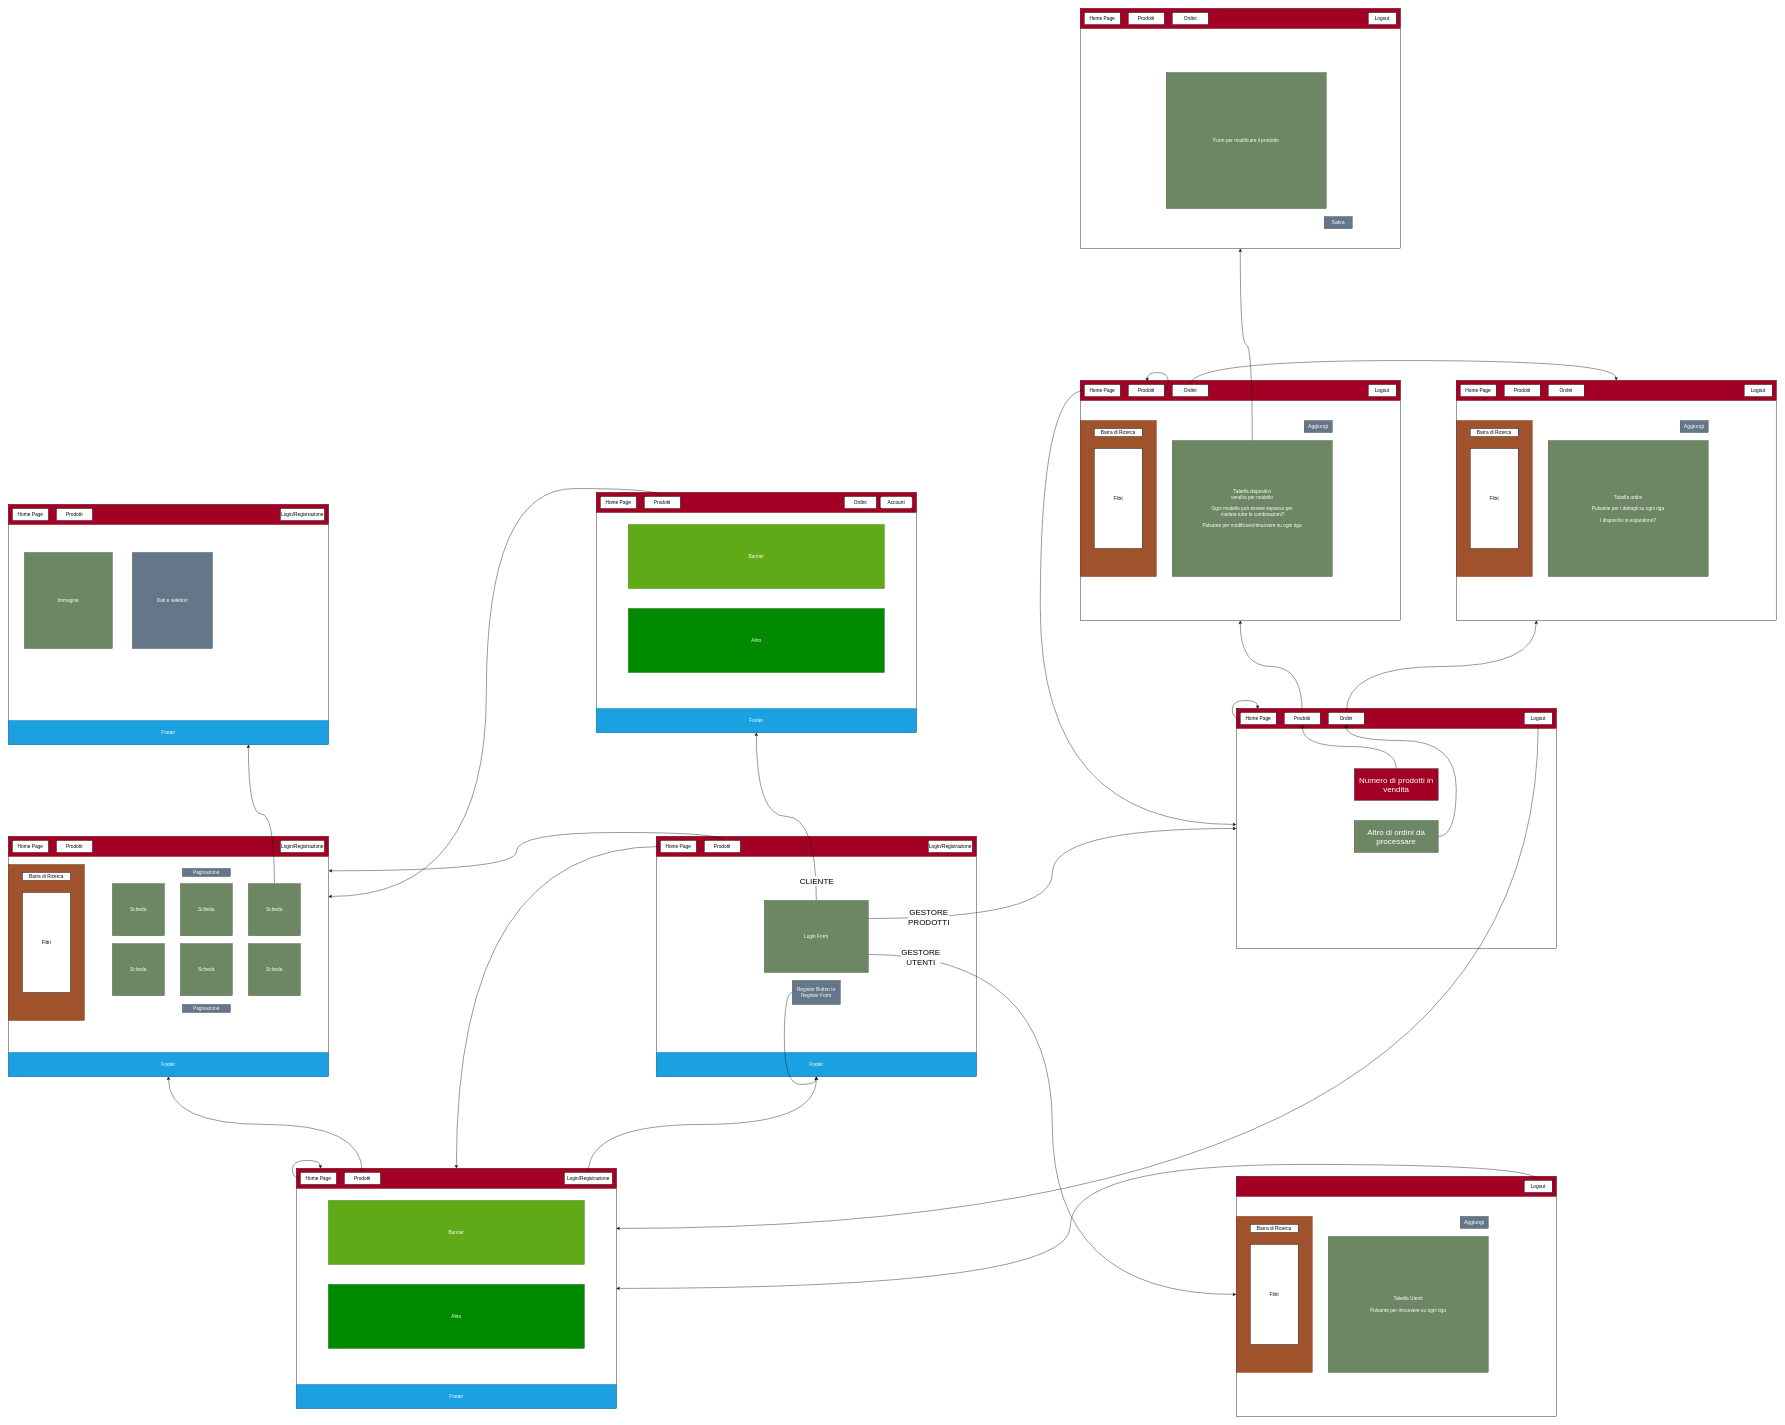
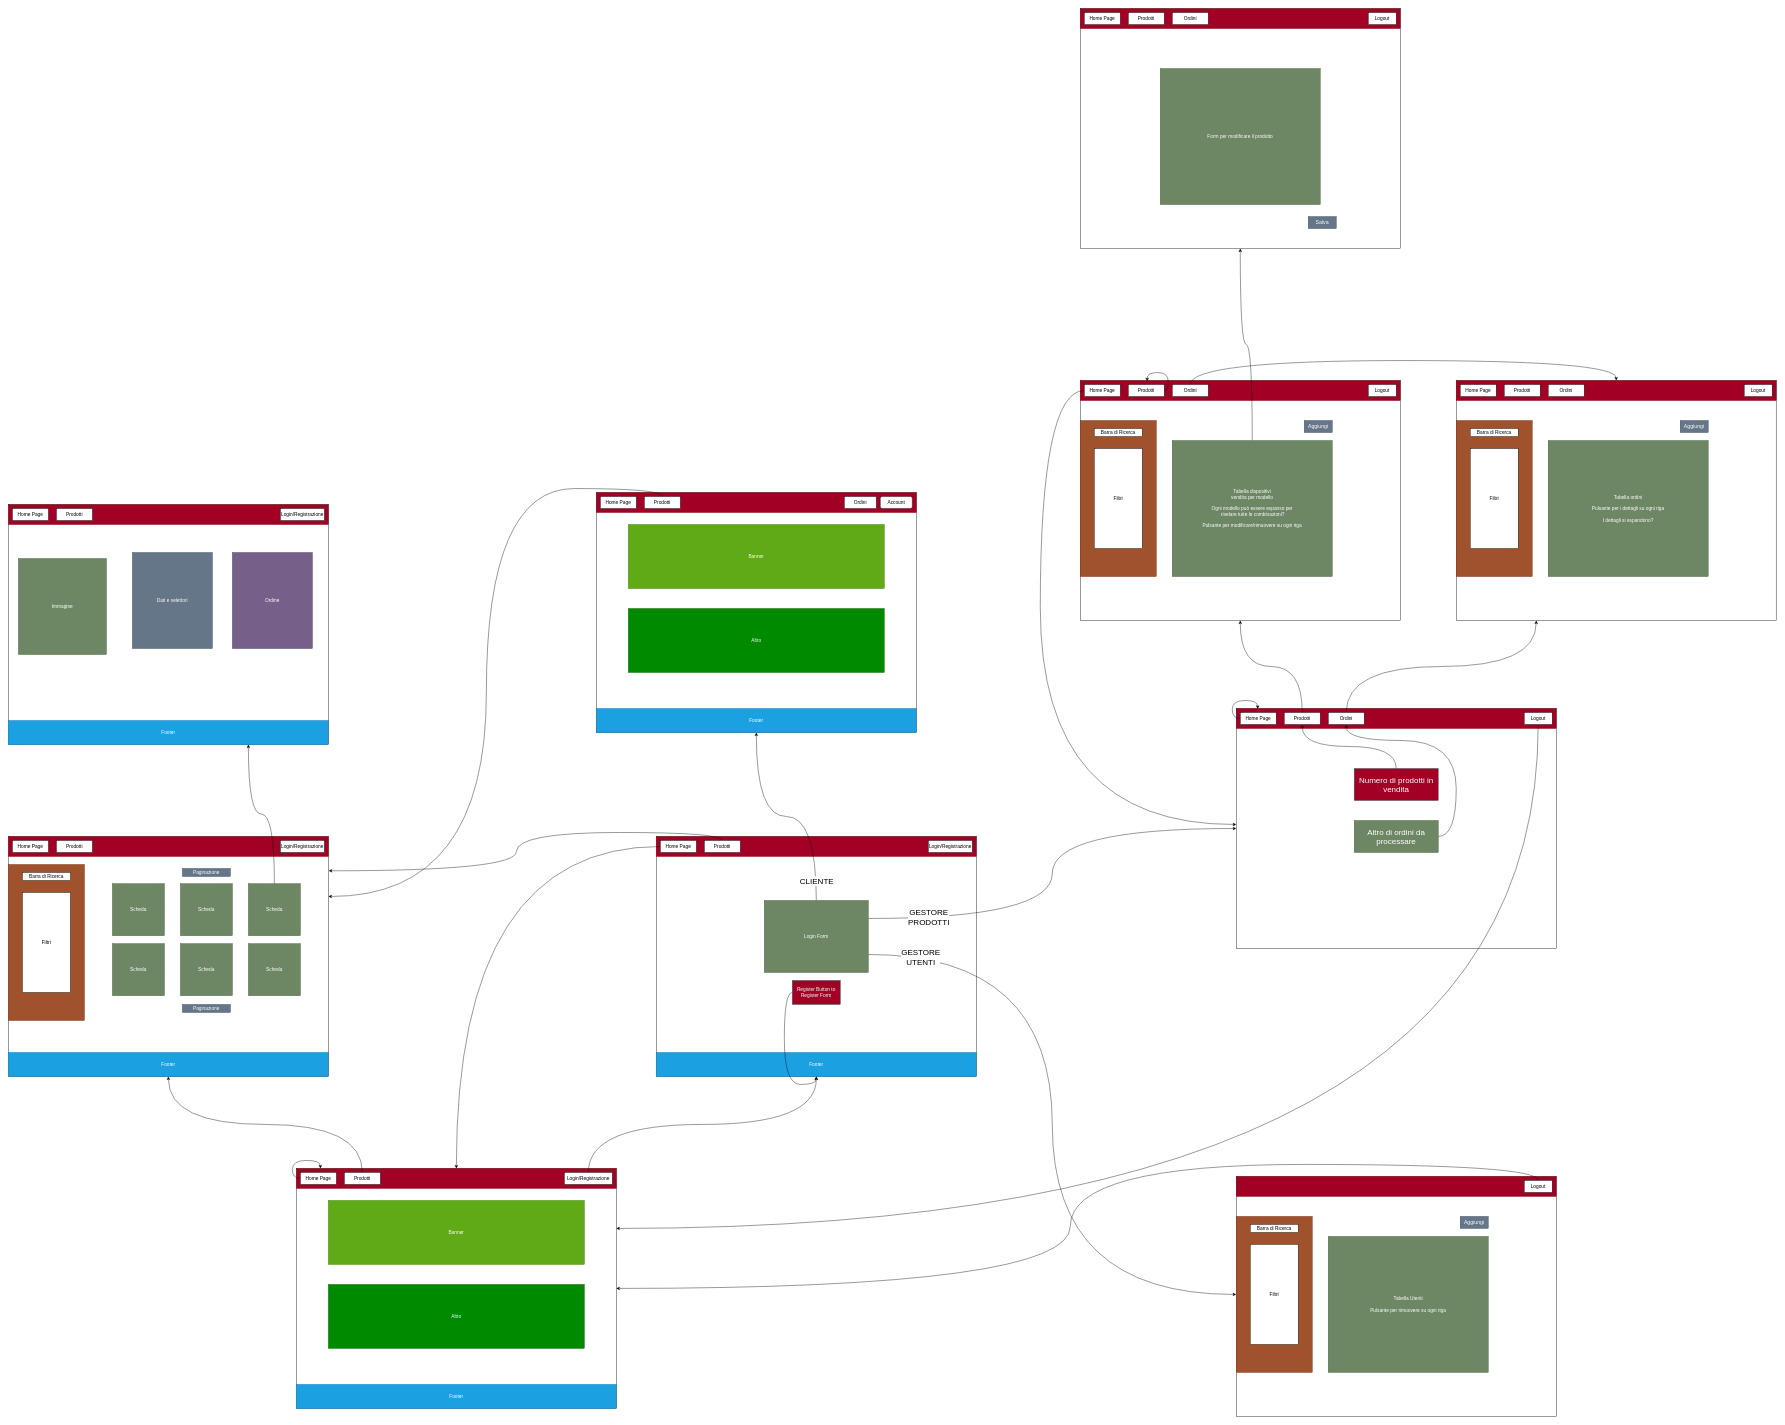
(1246, 141) -> (1240, 137)
(1338, 223) -> (1322, 223)
(1628, 509) -> (1628, 509)
(68, 601) -> (62, 607)
none -> (272, 601)
(816, 993) -> (816, 993)
